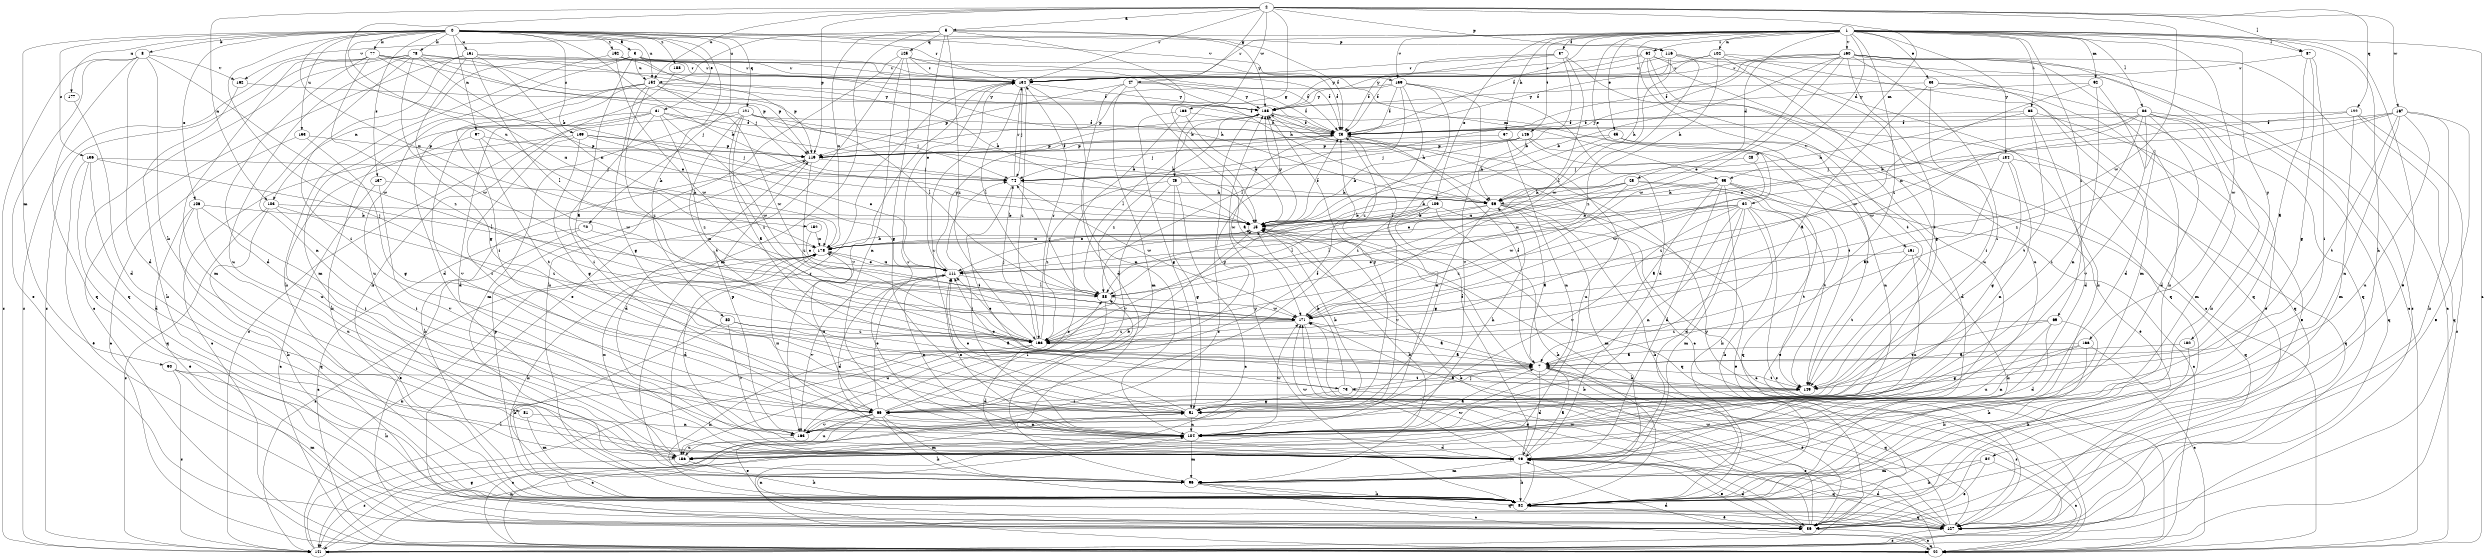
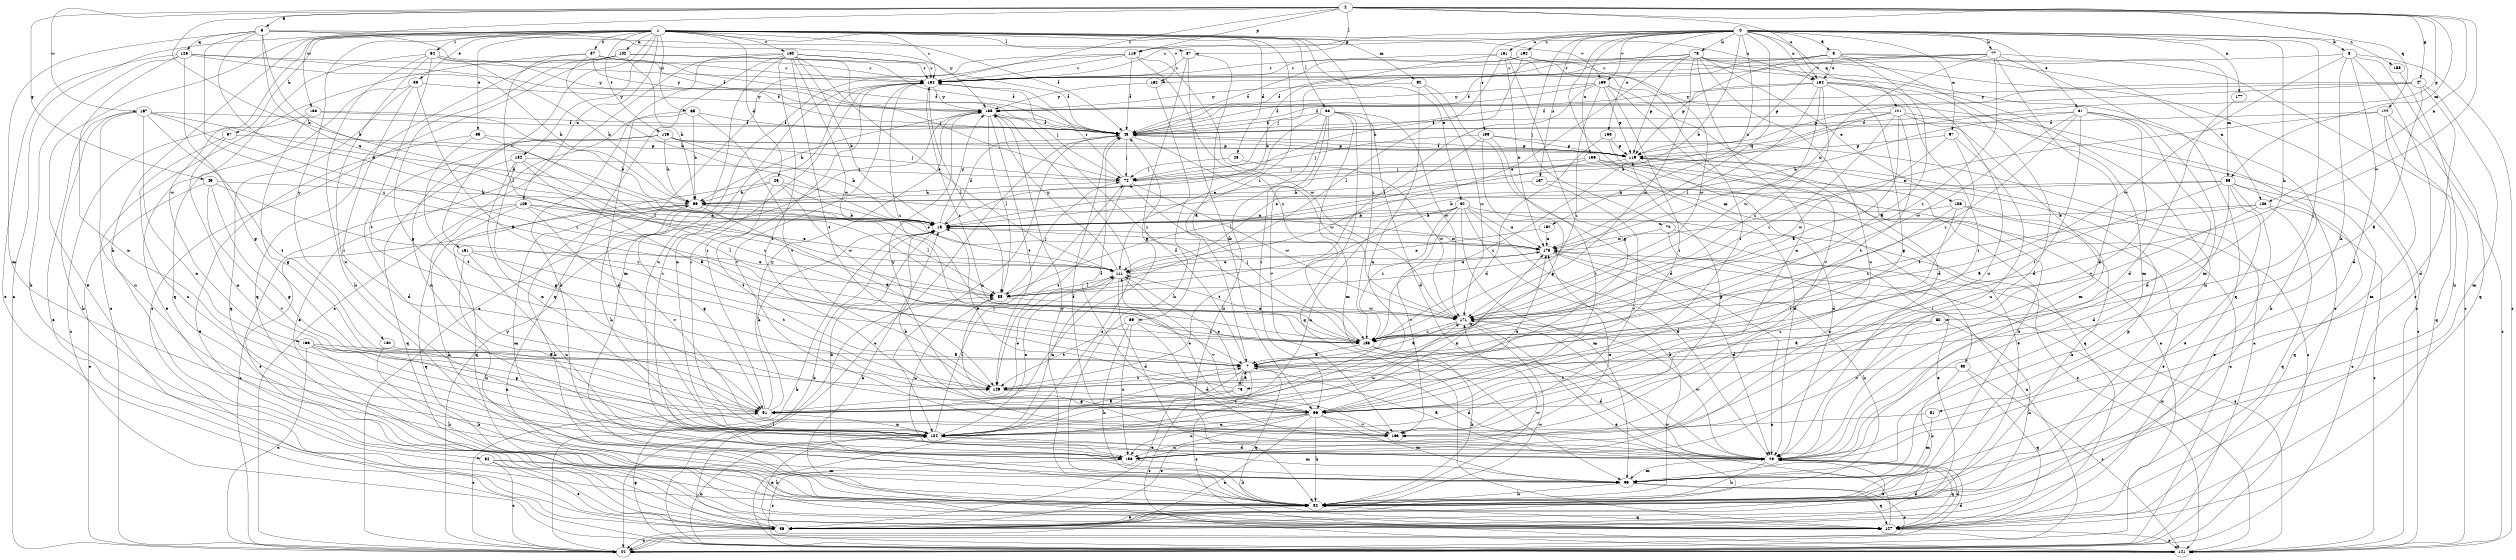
(250, 41) -> (1815, 119)
(406, 274) -> (1486, 274)
(1722, 343) -> (2185, 343)
(312, 448) -> (2038, 448)
none -> (2203, 528)
